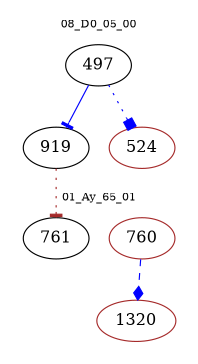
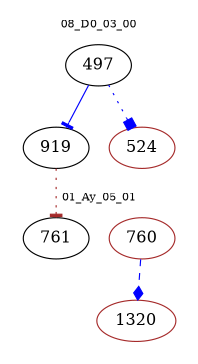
(99, 25) -> (99, 25)
(99, 198) -> (99, 198)
